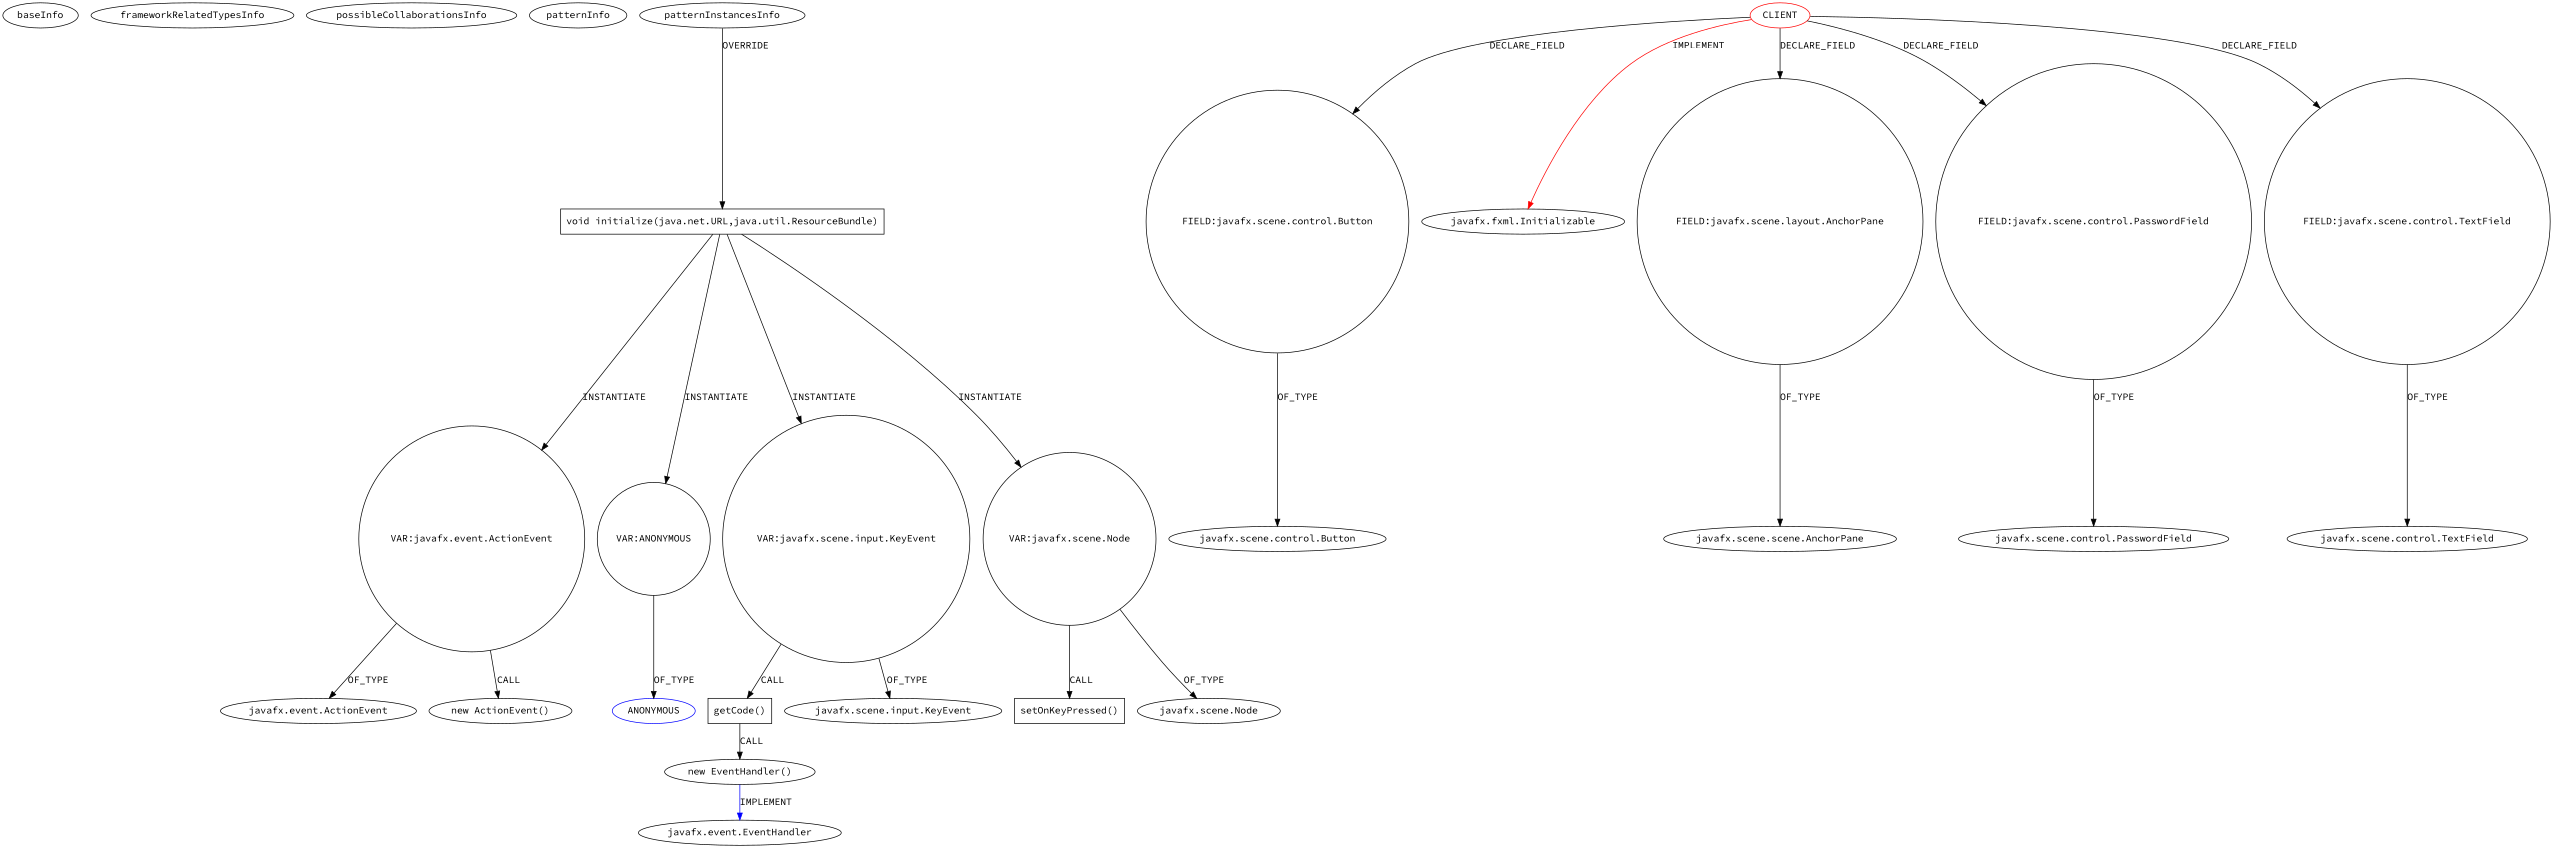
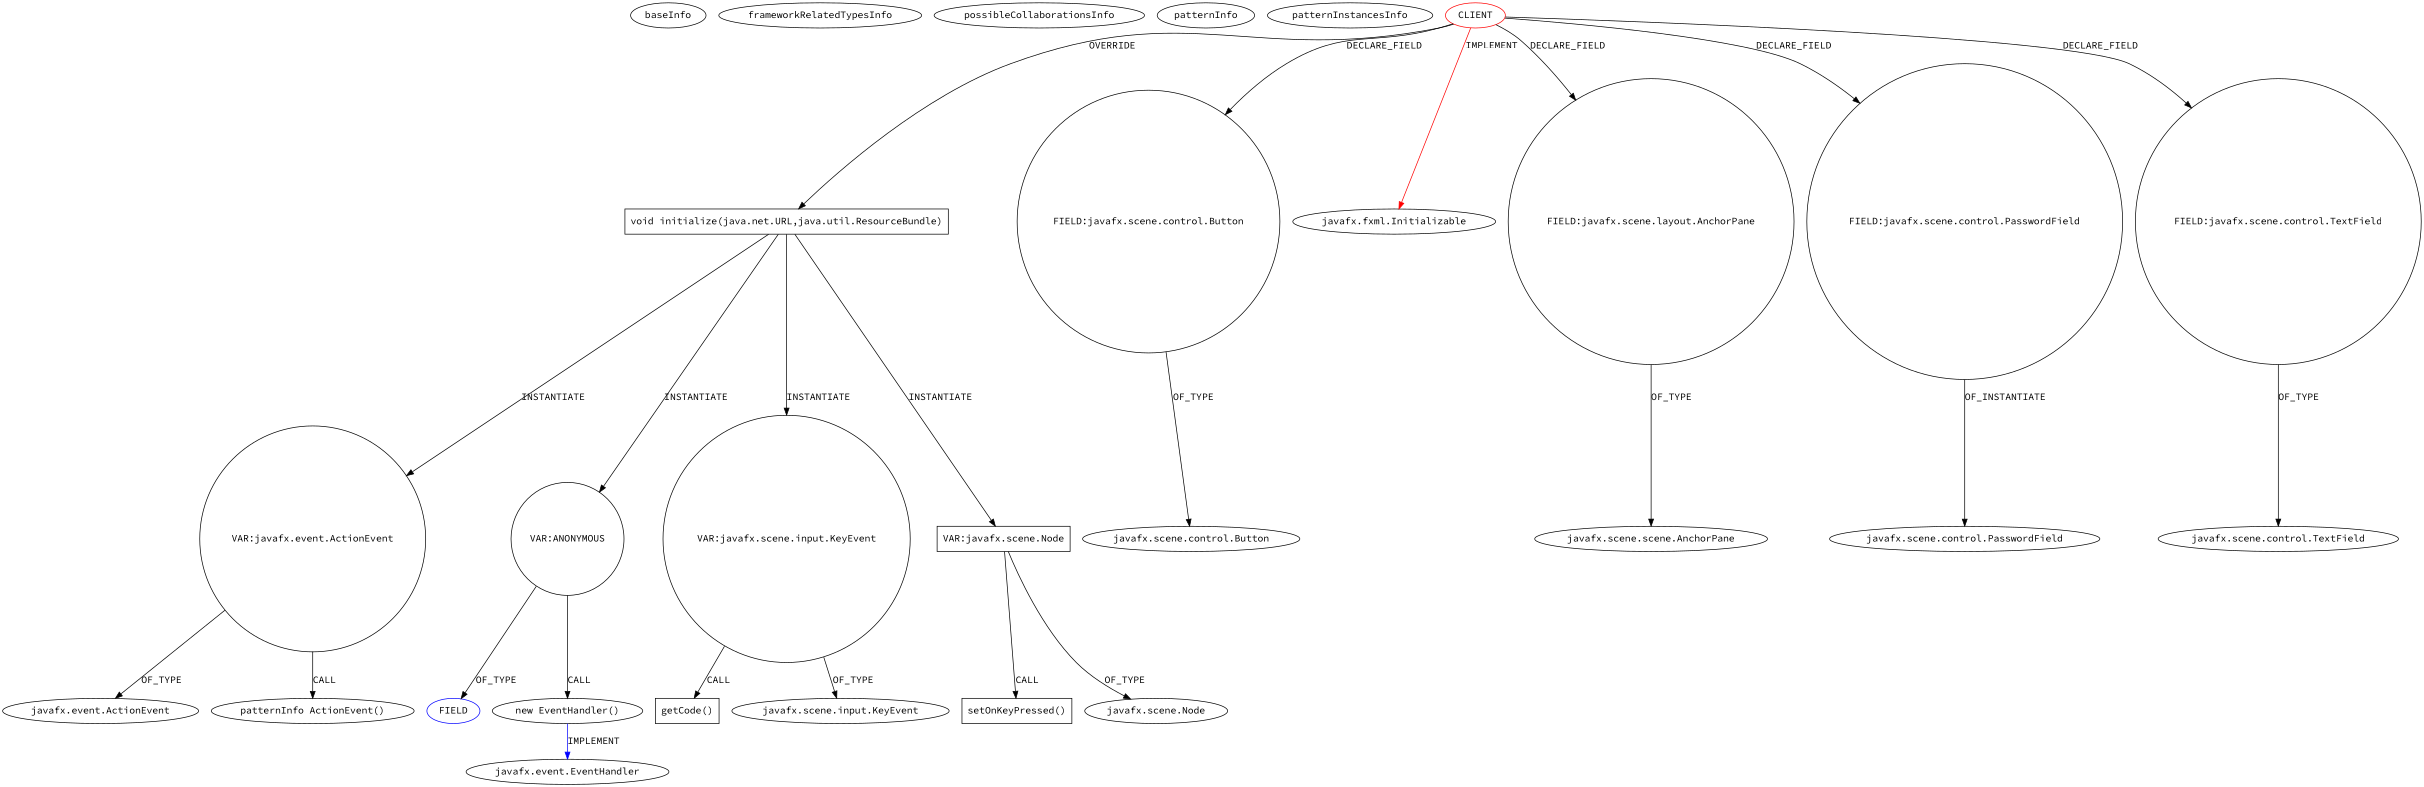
(722, 115) -> (1106, 39)
(2114, 397) -> (2005, 397)
(1070, 539) -> (1004, 539)
(500, 711) -> (313, 711)
(654, 711) -> (453, 711)
(740, 738) -> (568, 643)
